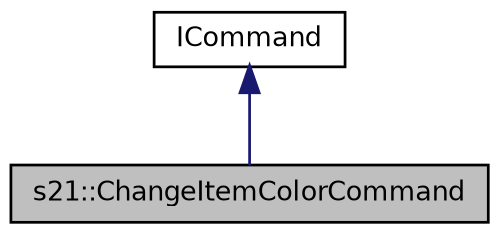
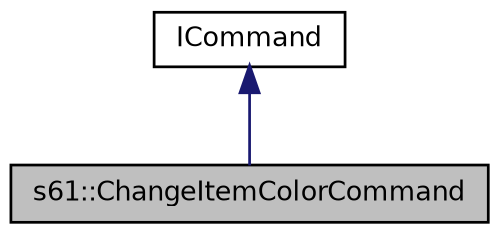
(250, 194) -> (250, 194)
